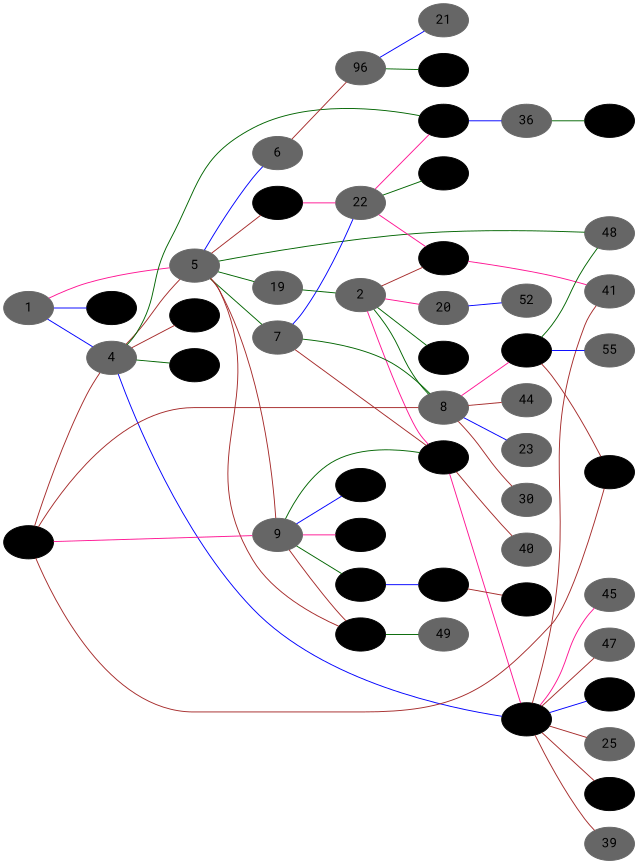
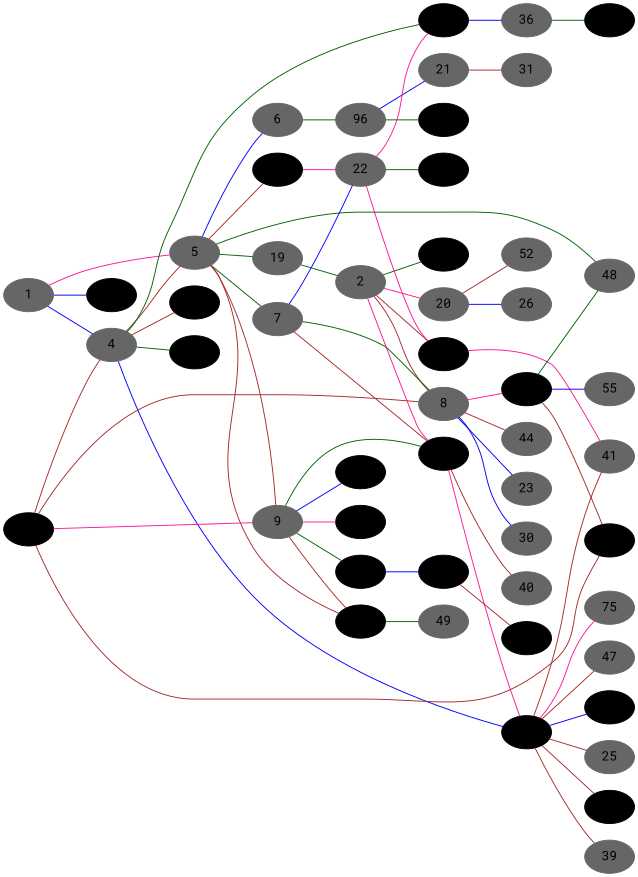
none -> (527, 70)
(314, 116) -> (319, 120)
(485, 304) -> (485, 279)
none -> (527, 304)
(401, 352) -> (401, 344)
(485, 454) -> (485, 471)
(610, 595) -> (610, 608)
